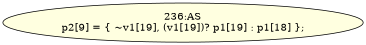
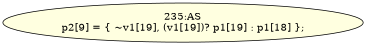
(183, 23) -> (183, 23)
